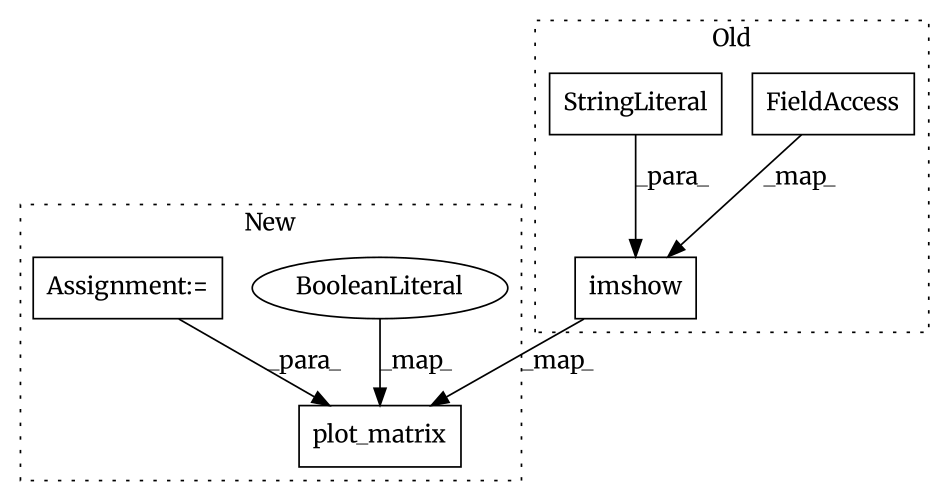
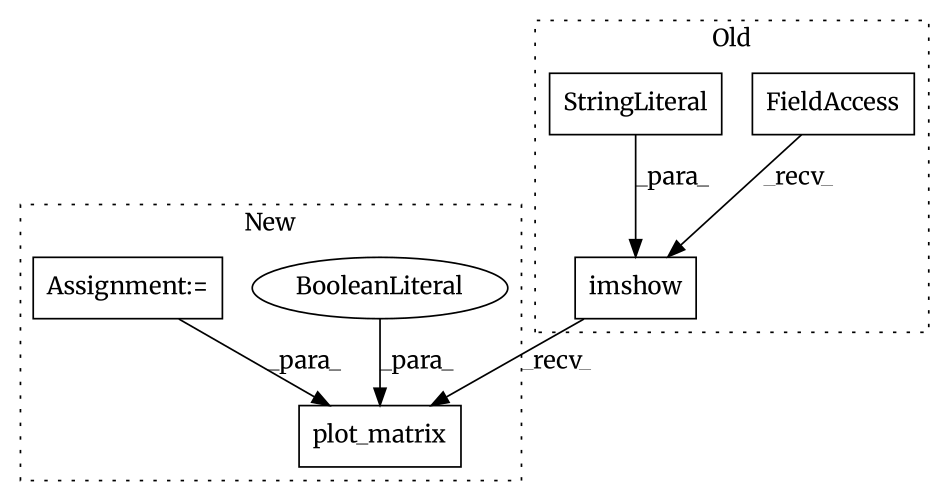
(800, 178) -> (798, 178)
(417, 362) -> (417, 362)
(558, 362) -> (556, 362)
